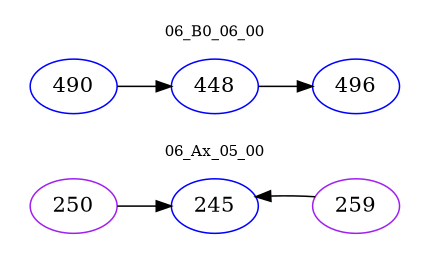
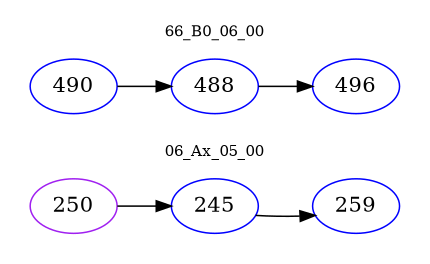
(215, 33) -> (215, 33)
(215, 86) -> (215, 86)
(293, 196) -> (278, 216)
(356, 206) -> (356, 206)
